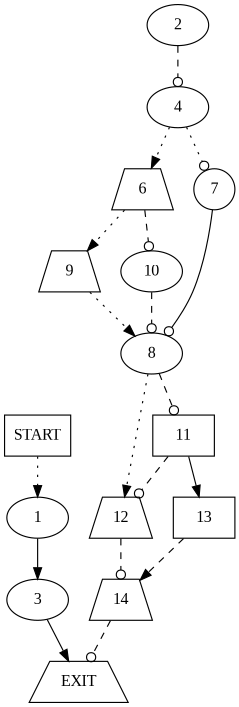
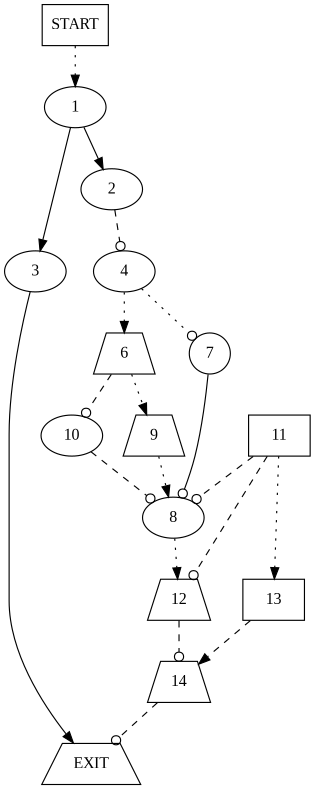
none -> (91, 143)
(166, 390) -> (227, 476)
(192, 471) -> (277, 512)
